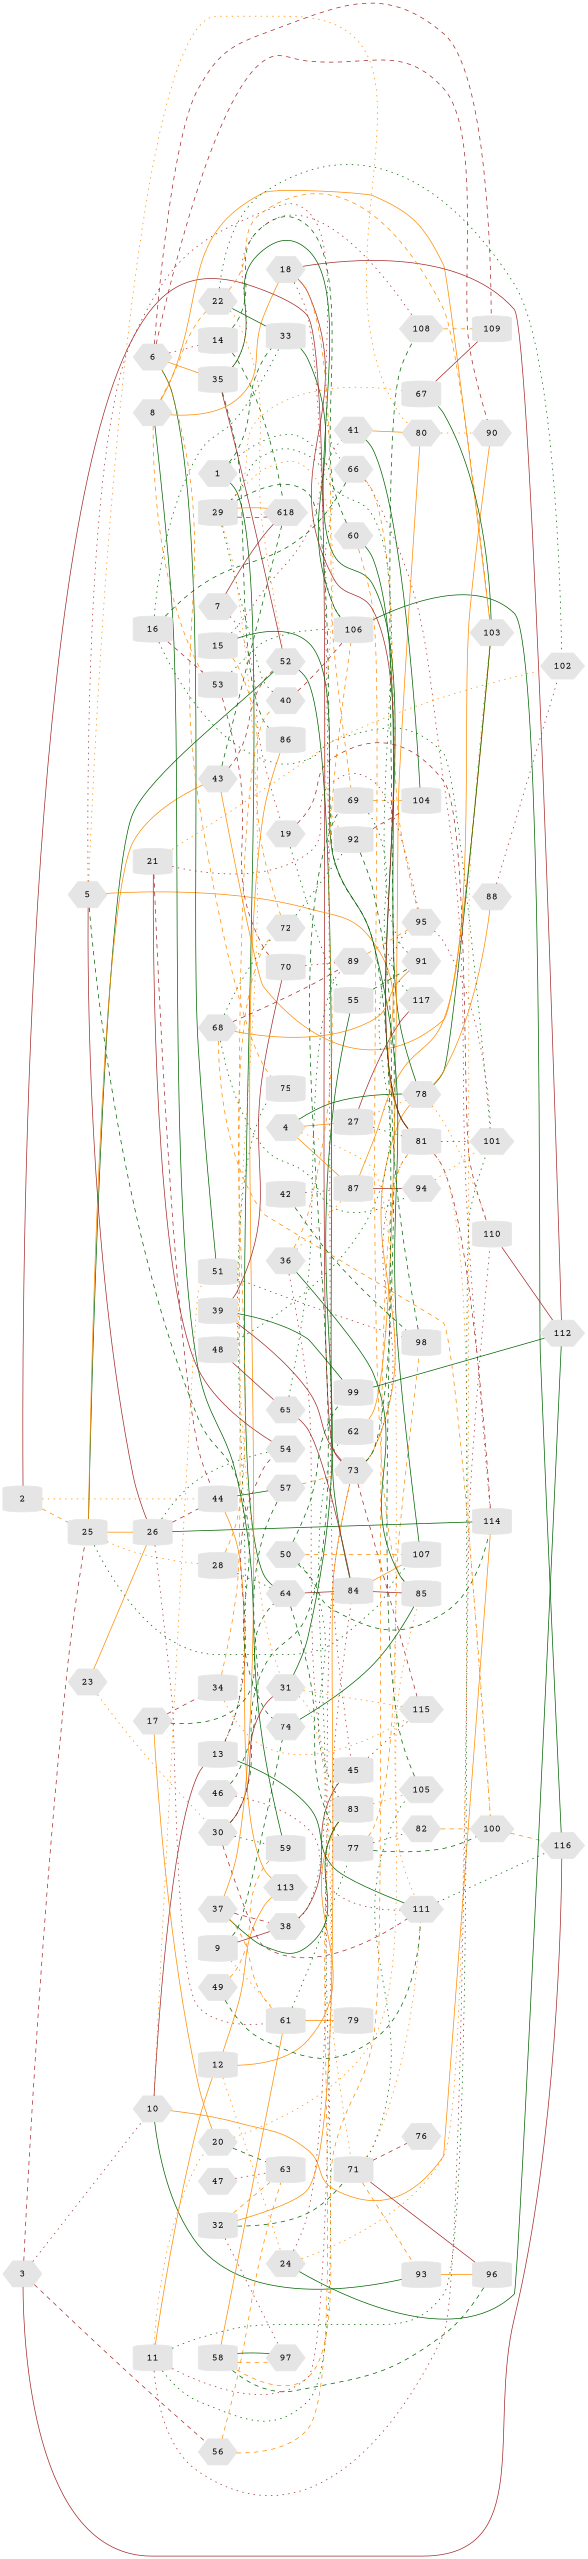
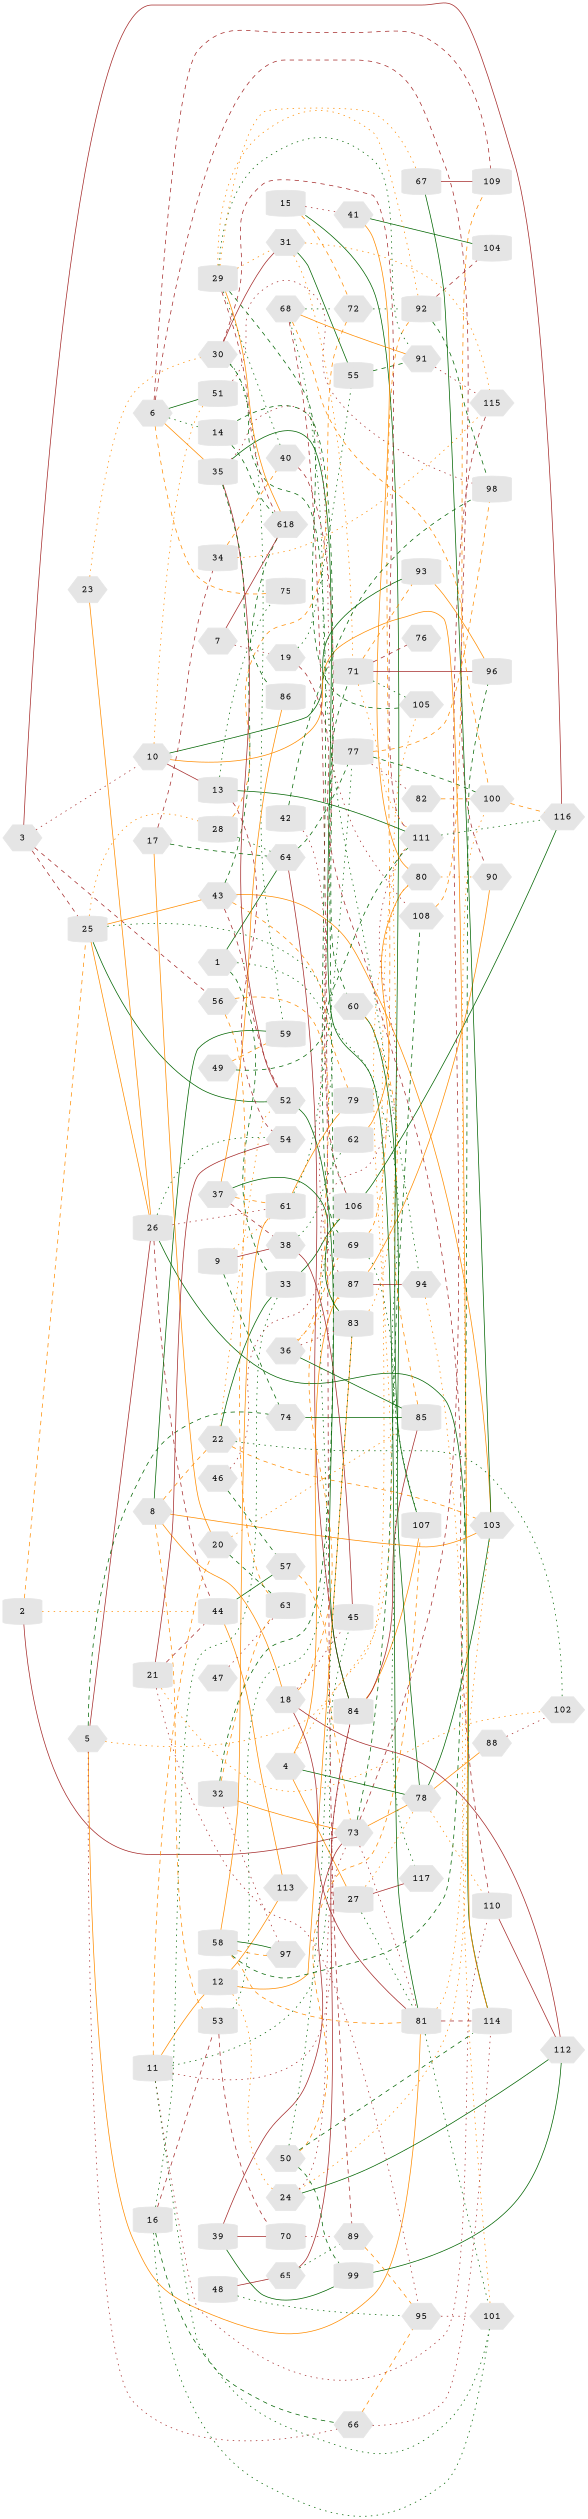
(189, 348) -> (183, 422)
(387, 801) -> (389, 845)
none -> (308, 963)
(385, 1742) -> (456, 381)
(168, 2245) -> (165, 1804)
